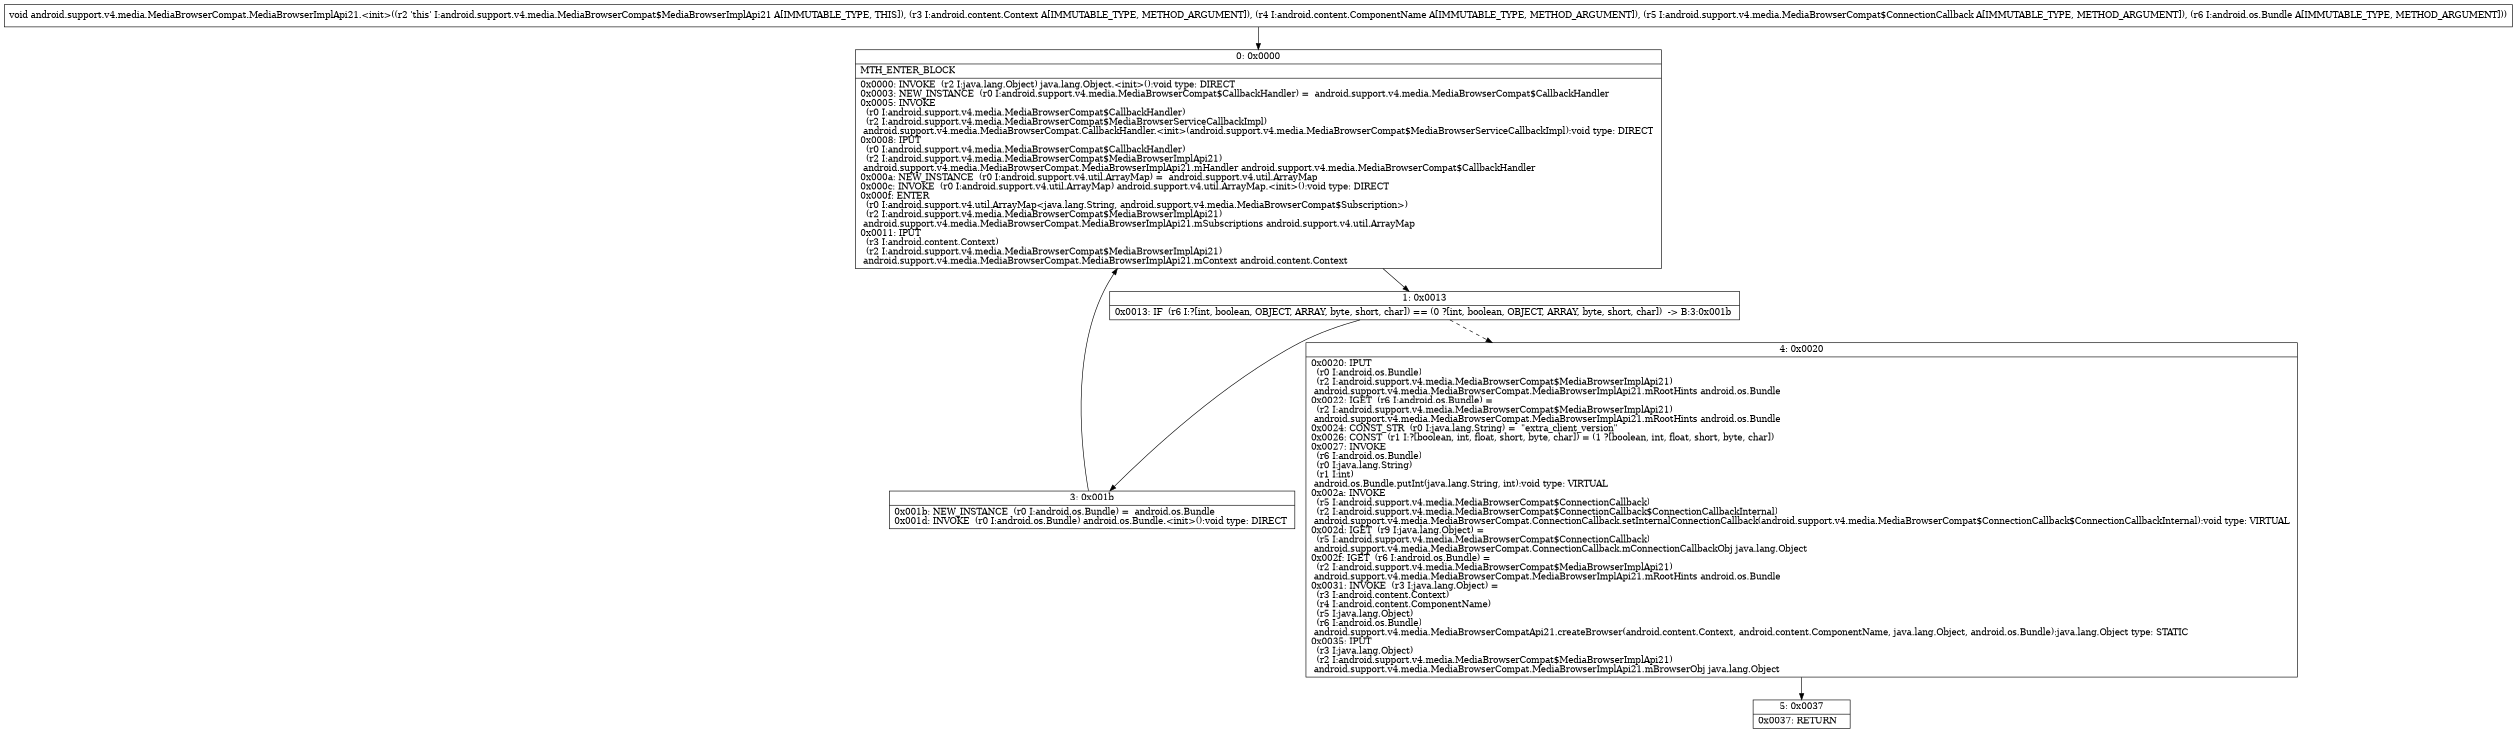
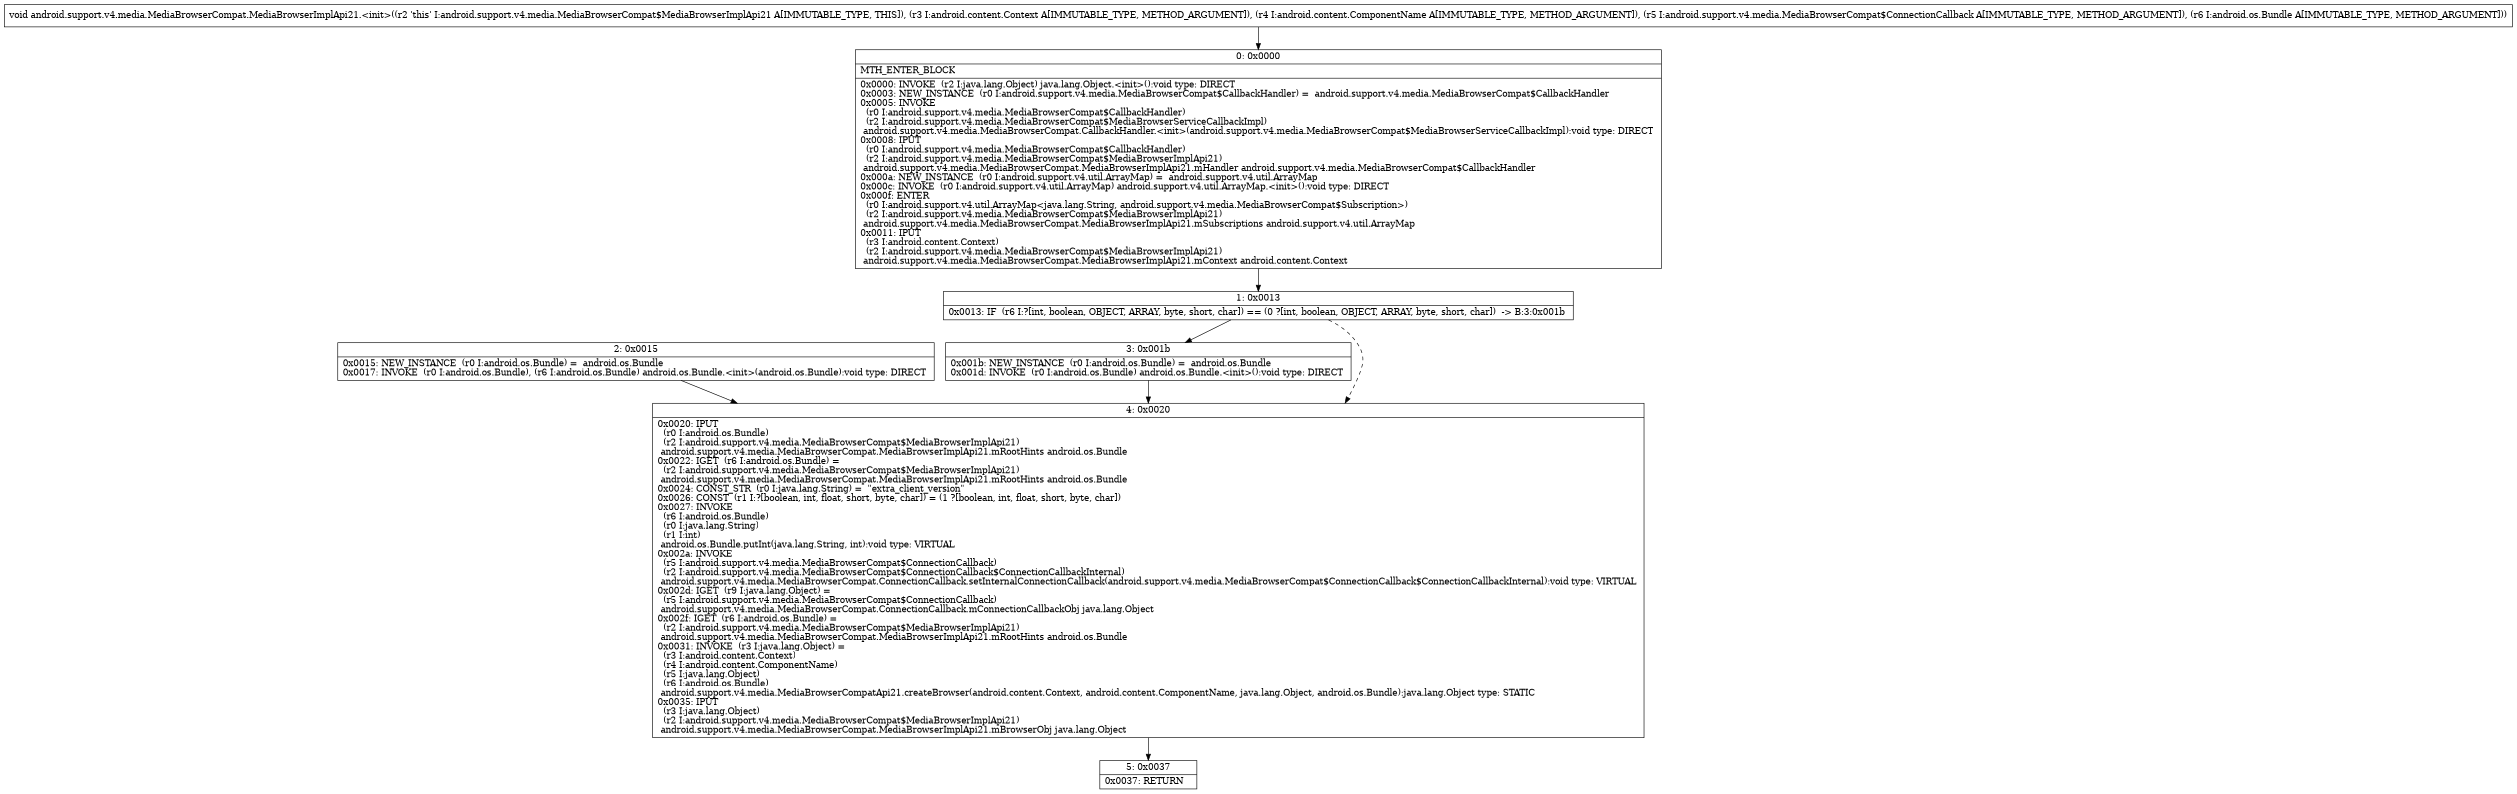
none -> (636, 362)
(1082, 380) -> (1148, 389)
